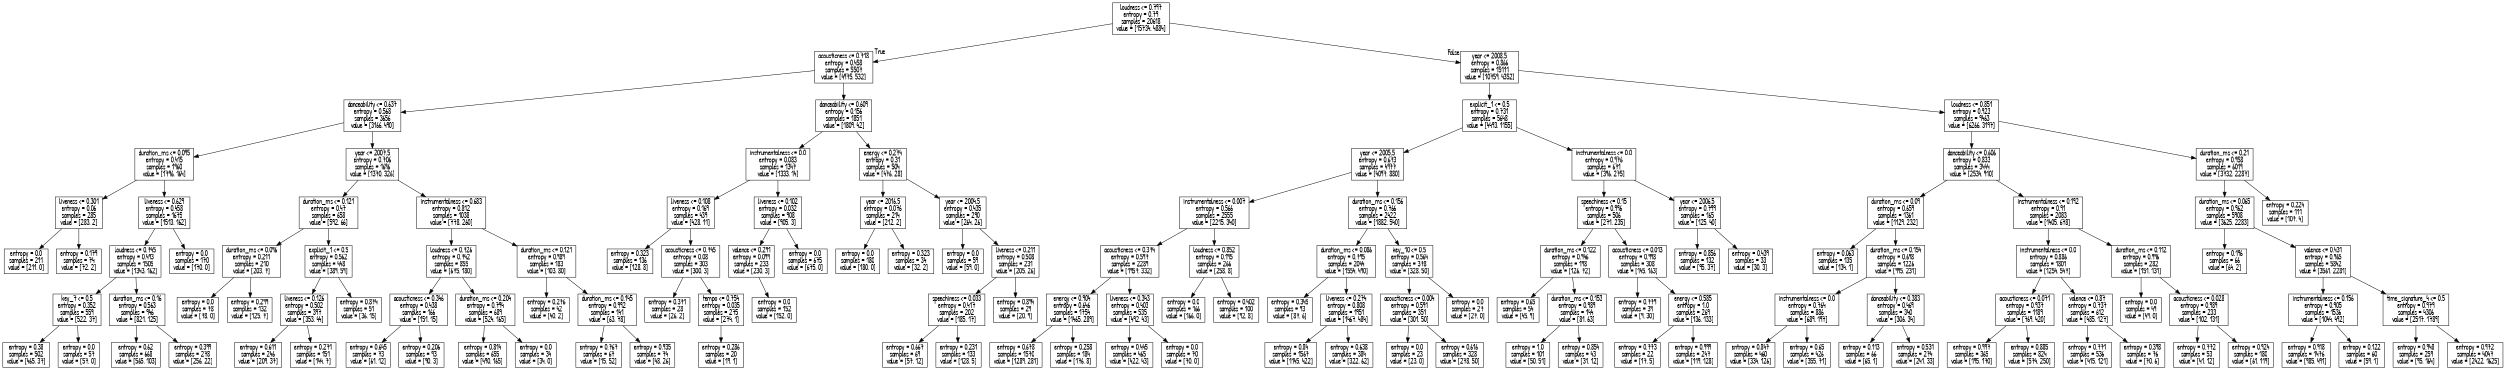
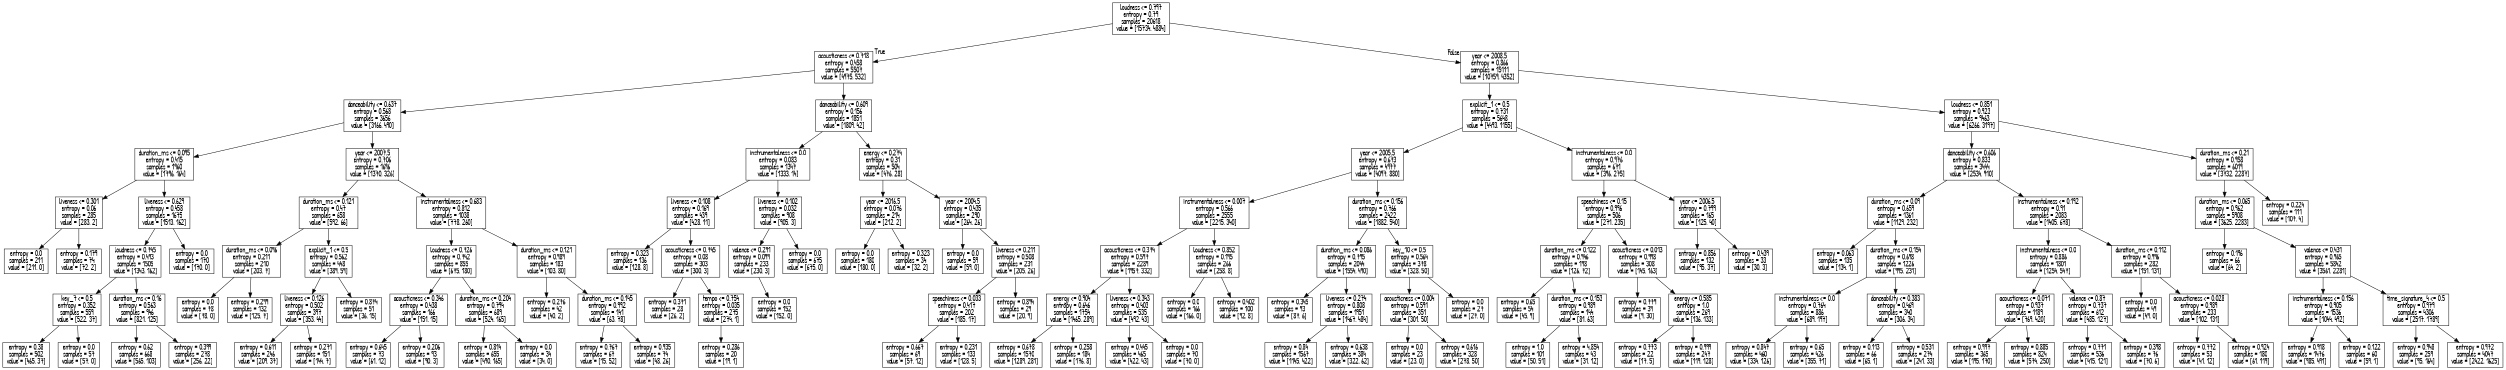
(1581, 355) -> (1581, 355)
